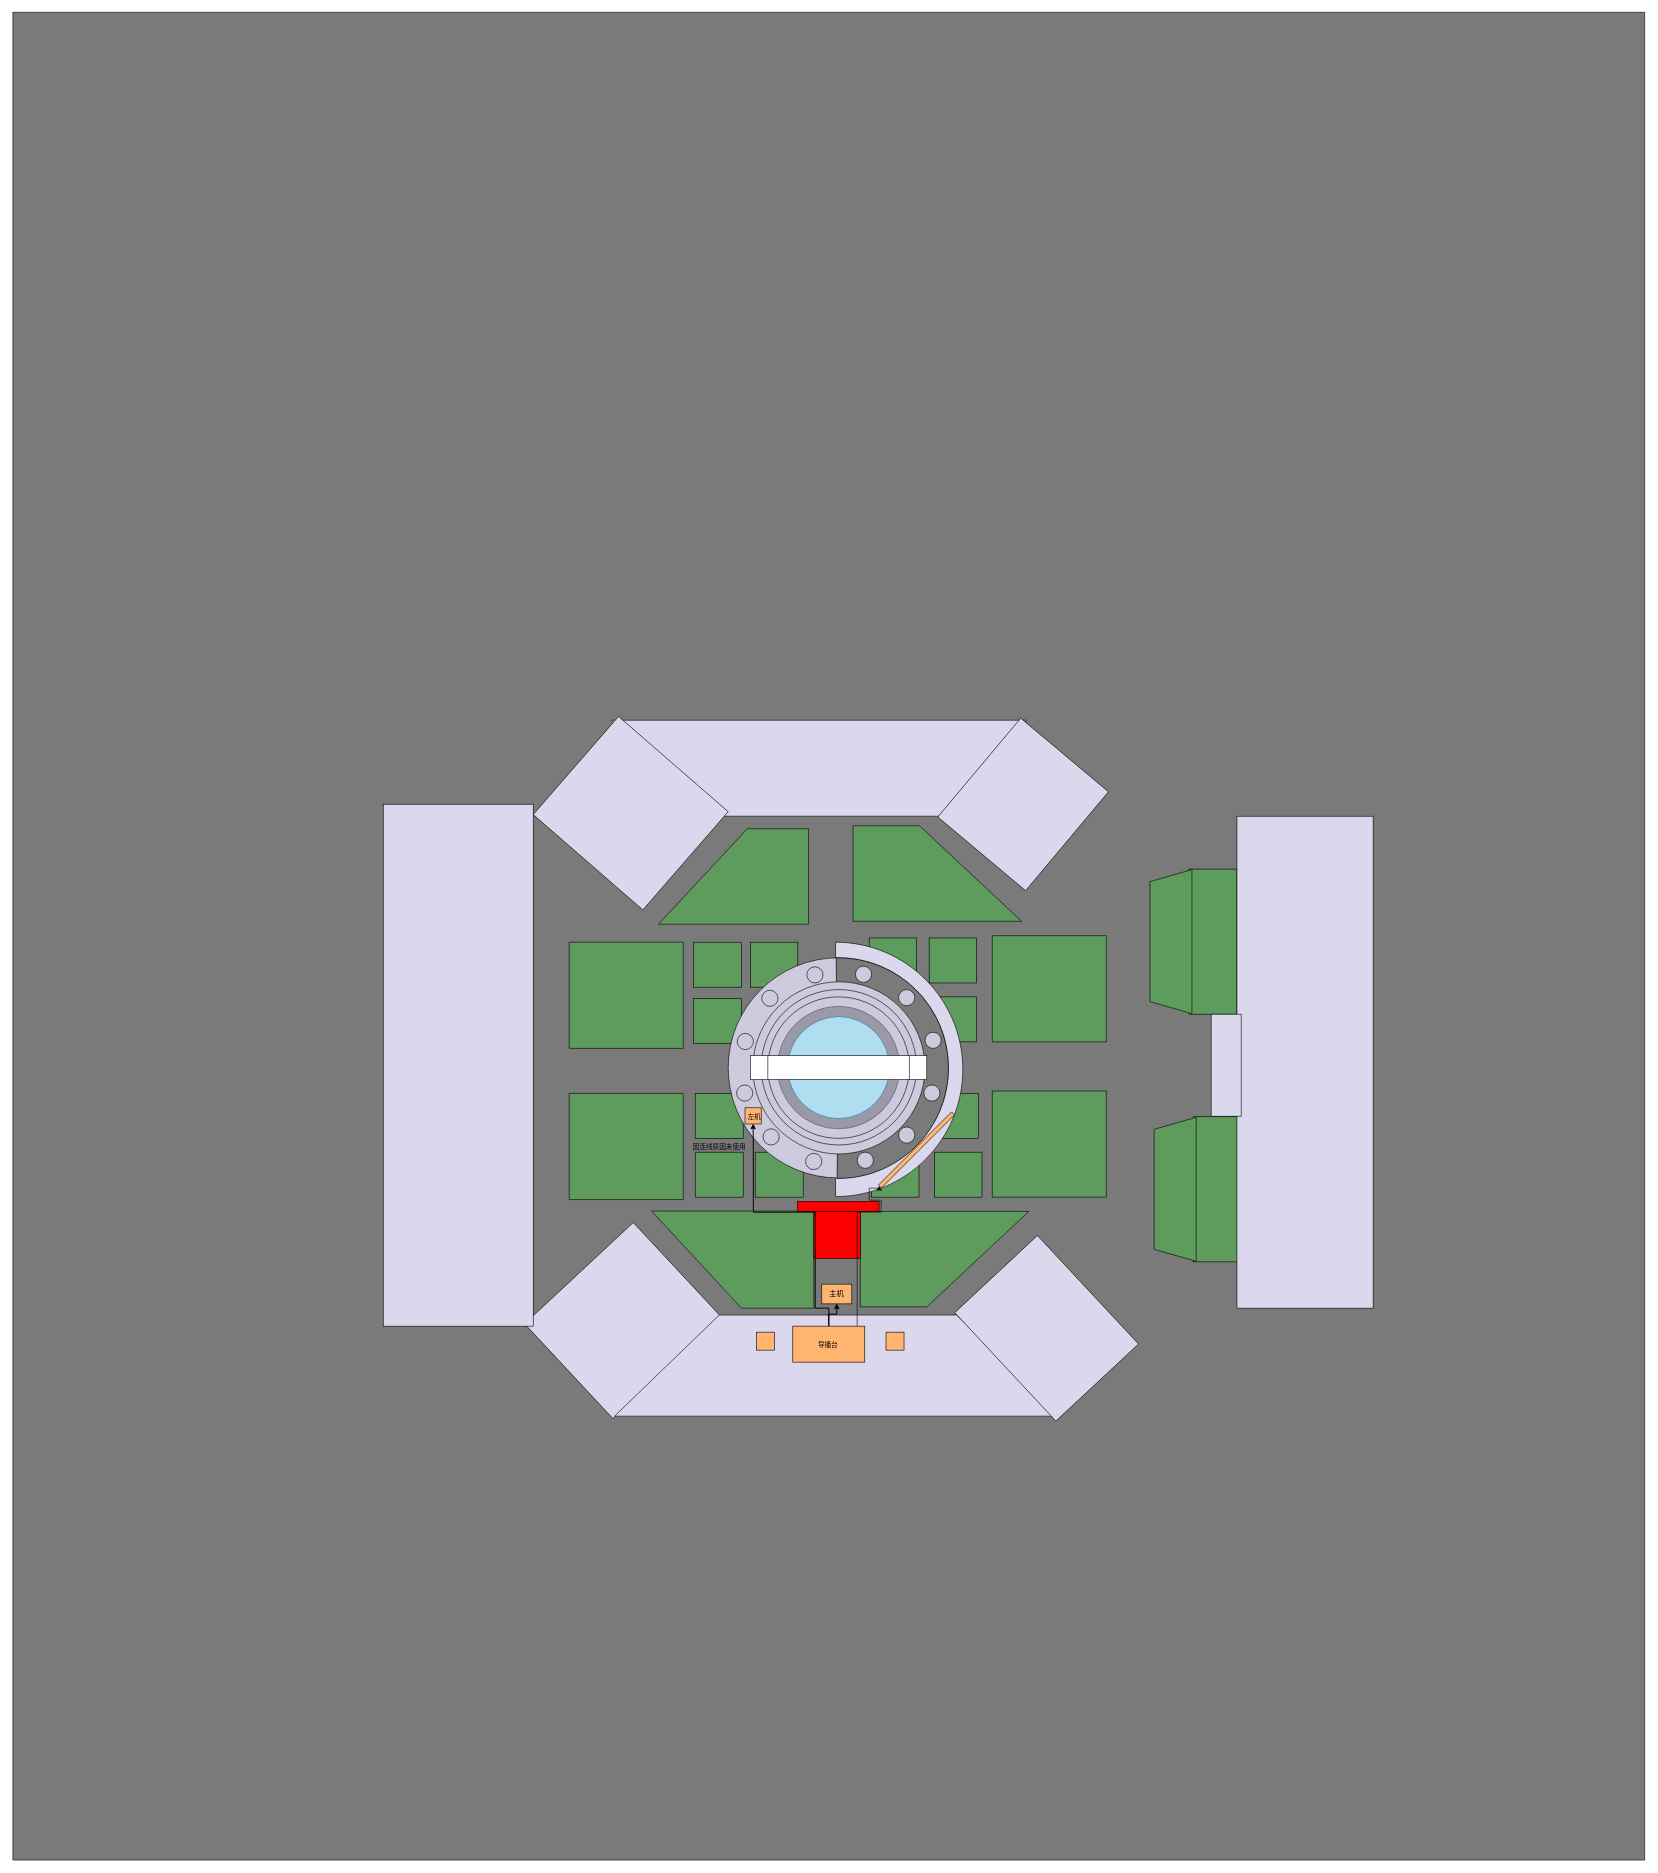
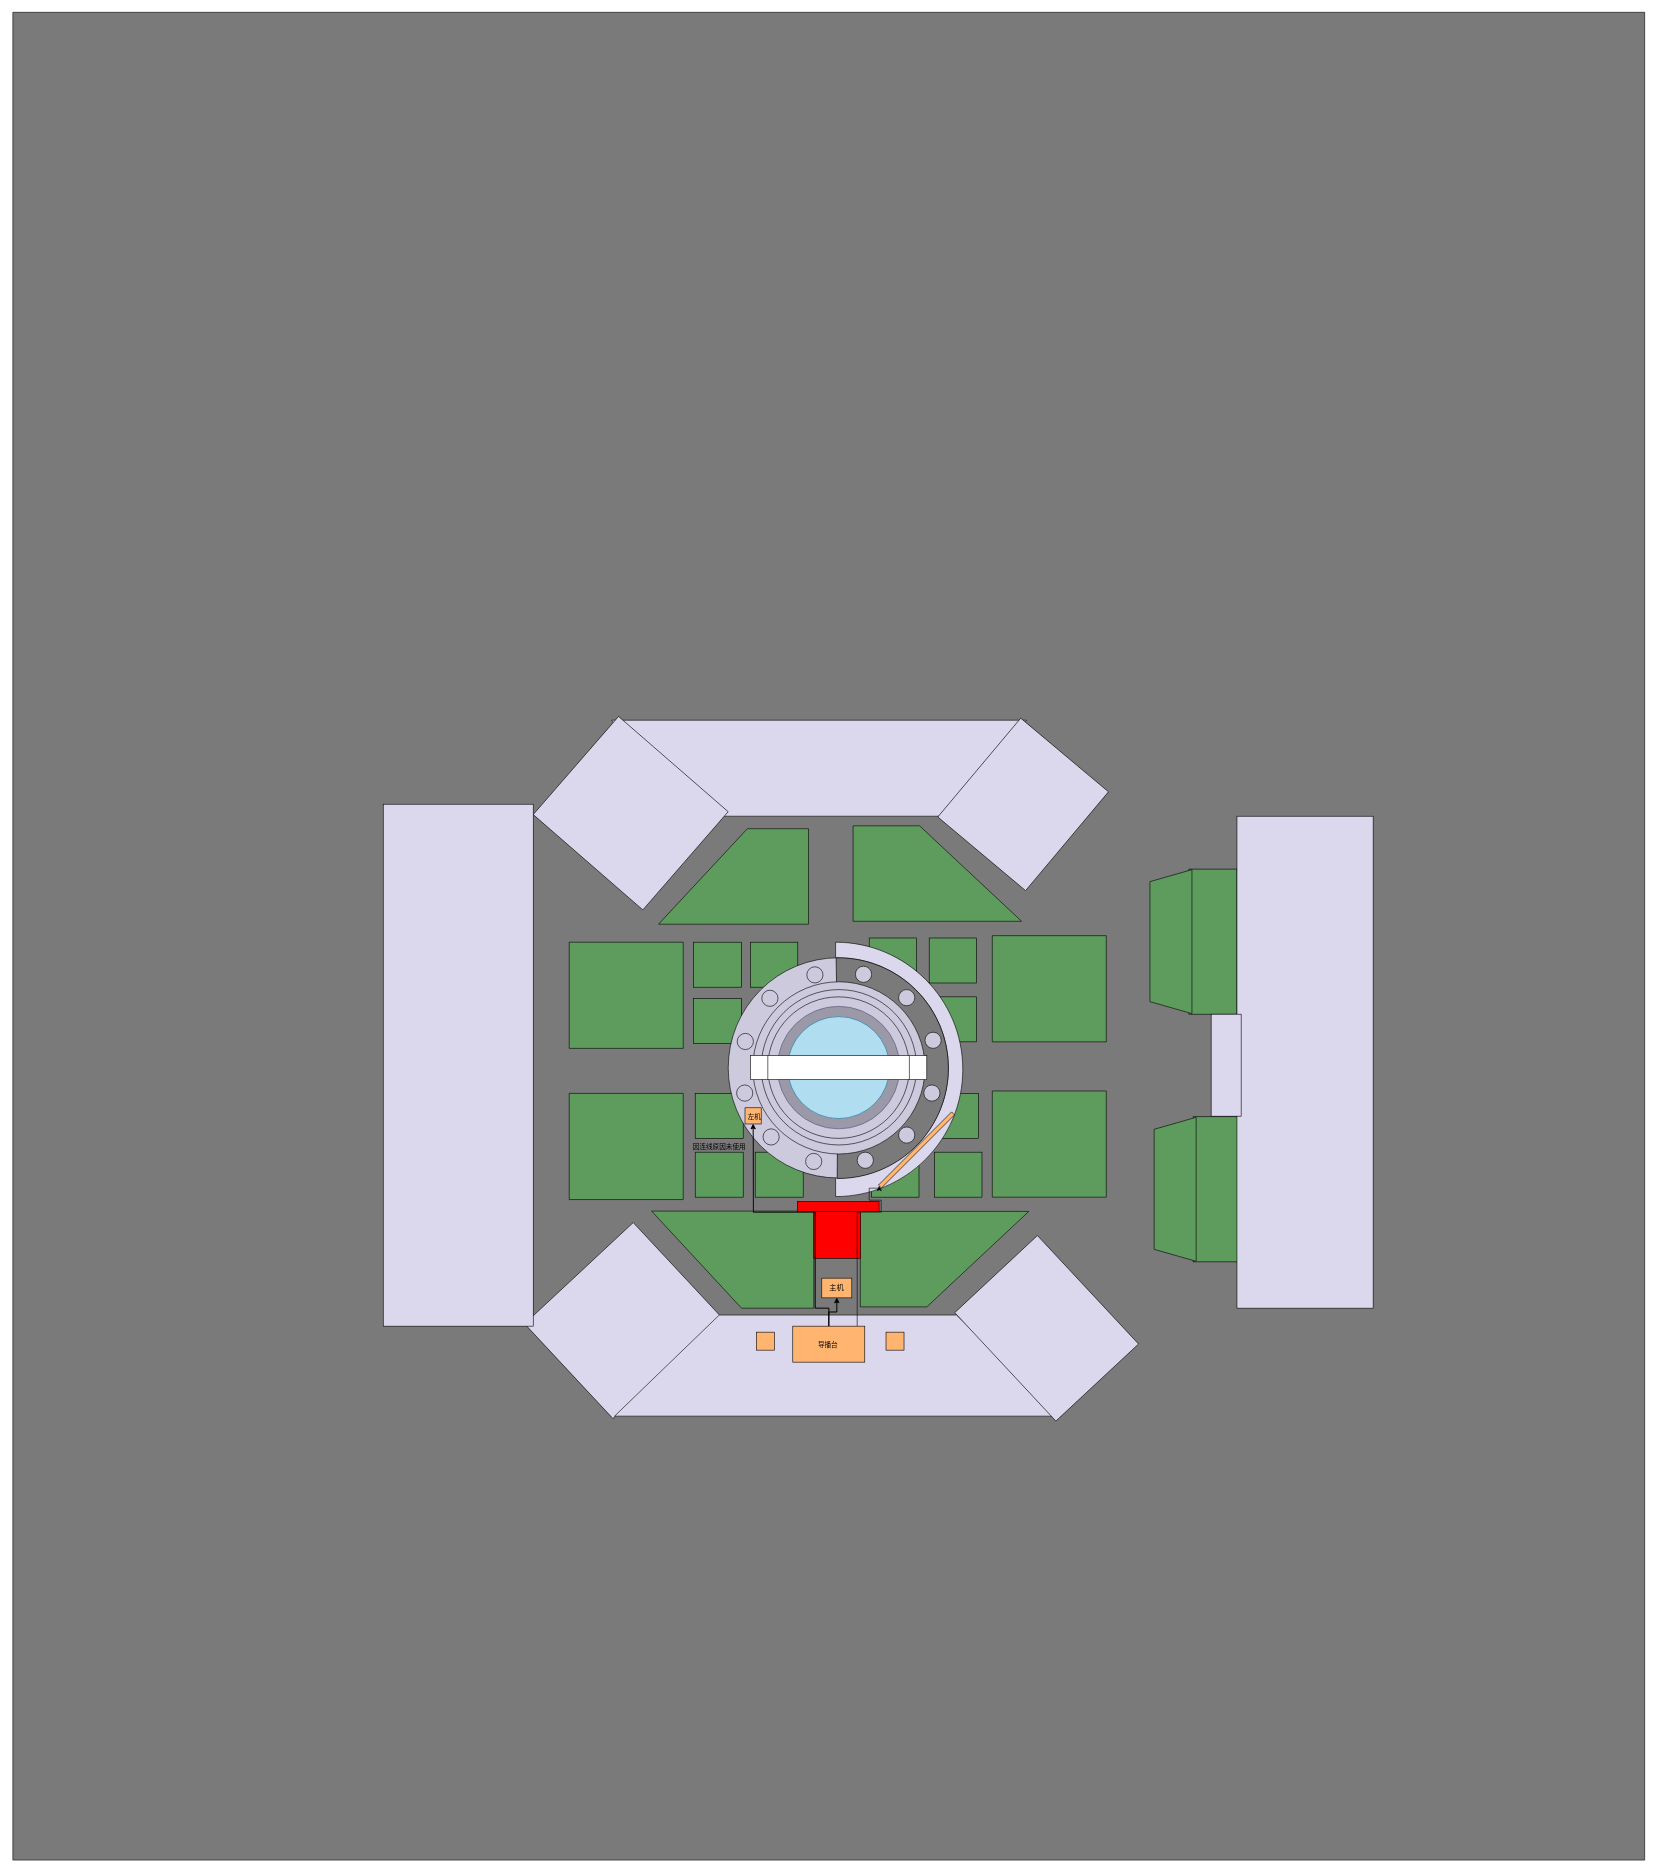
(837, 1294) -> (837, 1288)
